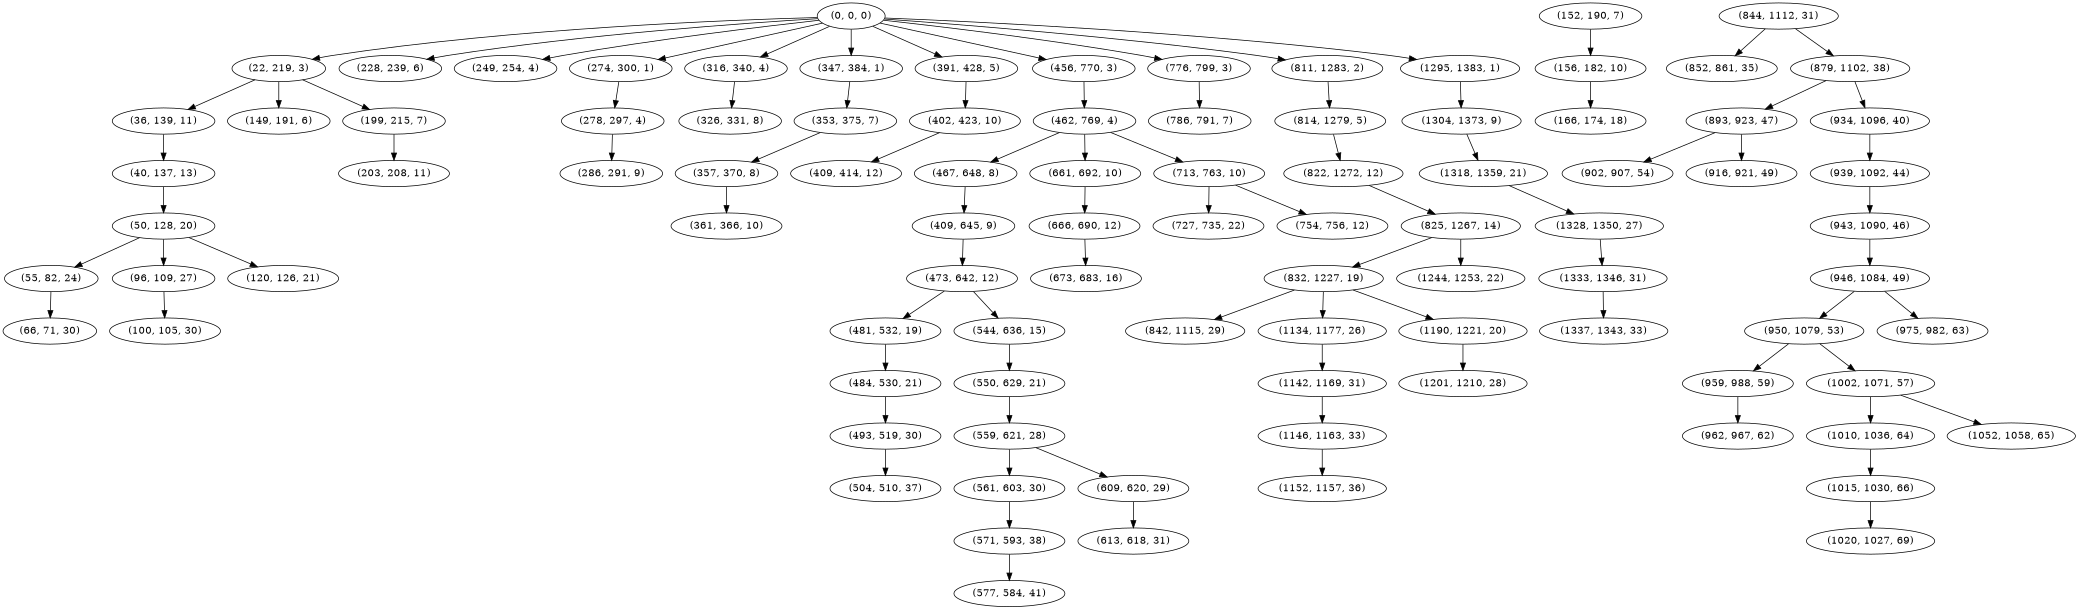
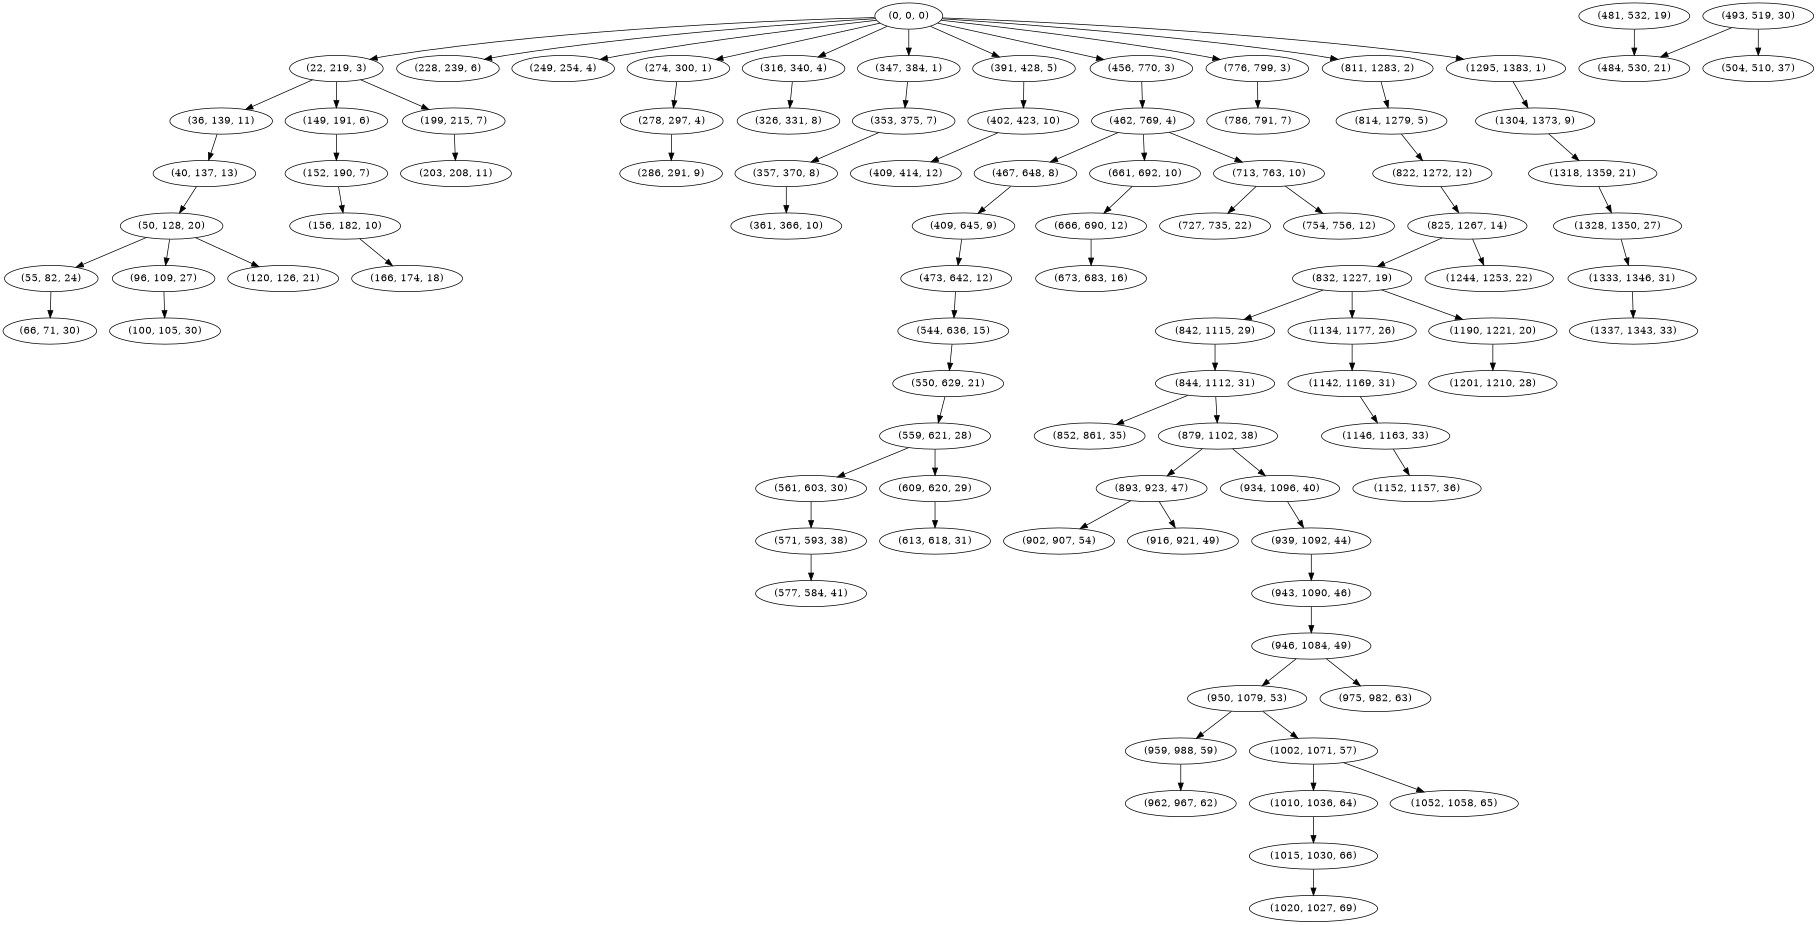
none -> (336, 144)
(927, 303) -> none
none -> (1215, 354)
(885, 406) -> (1700, 41)
